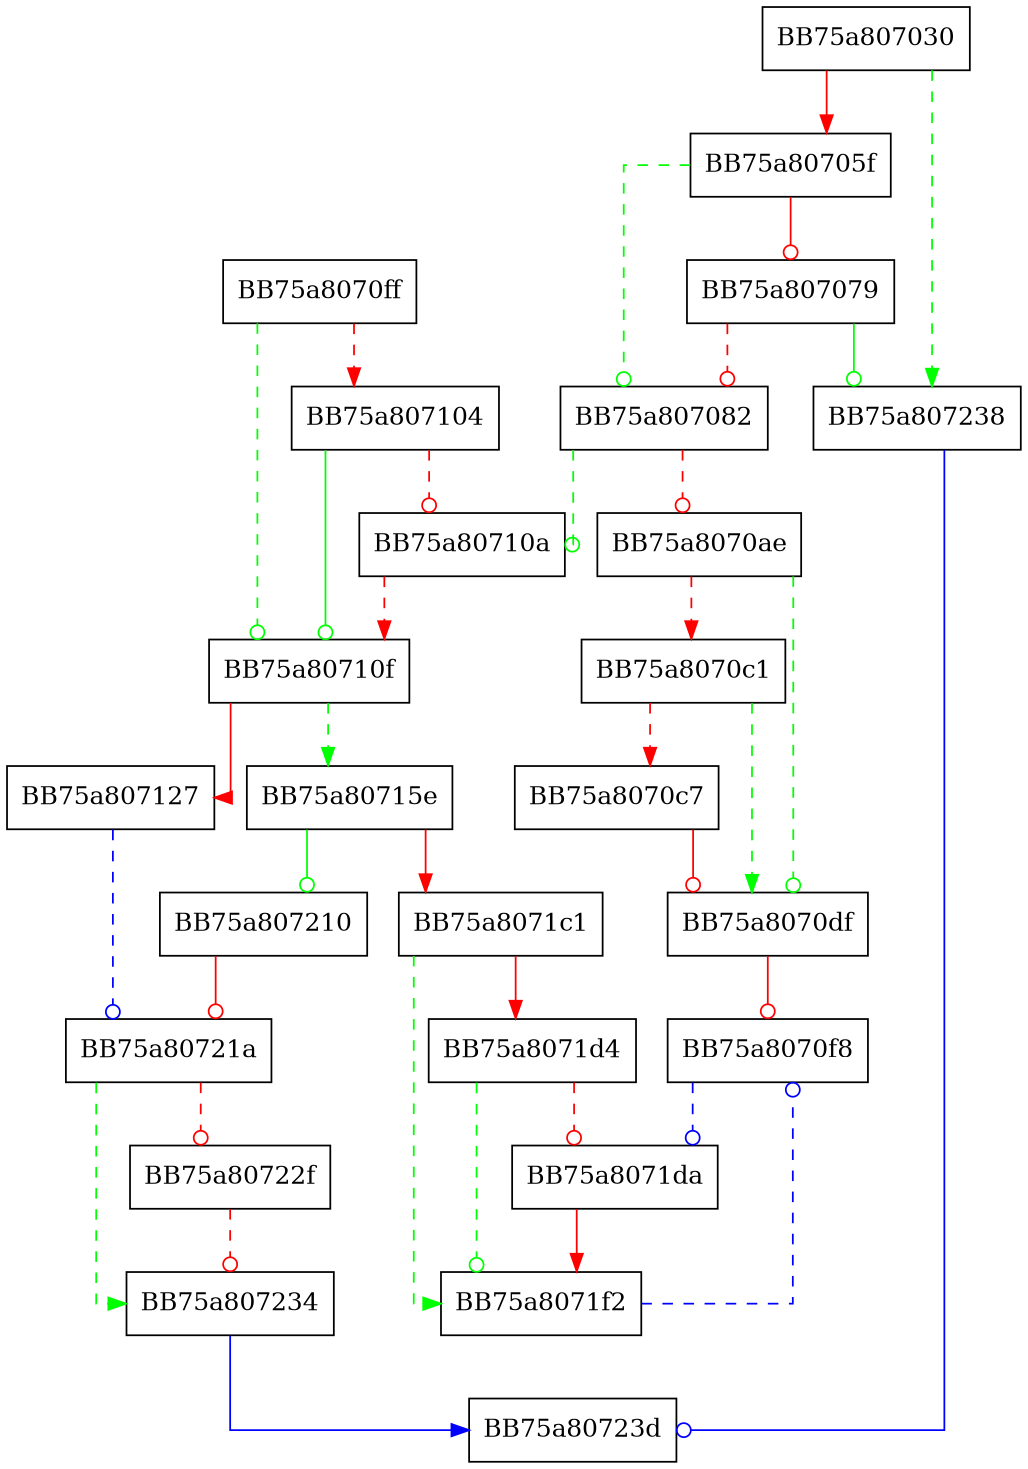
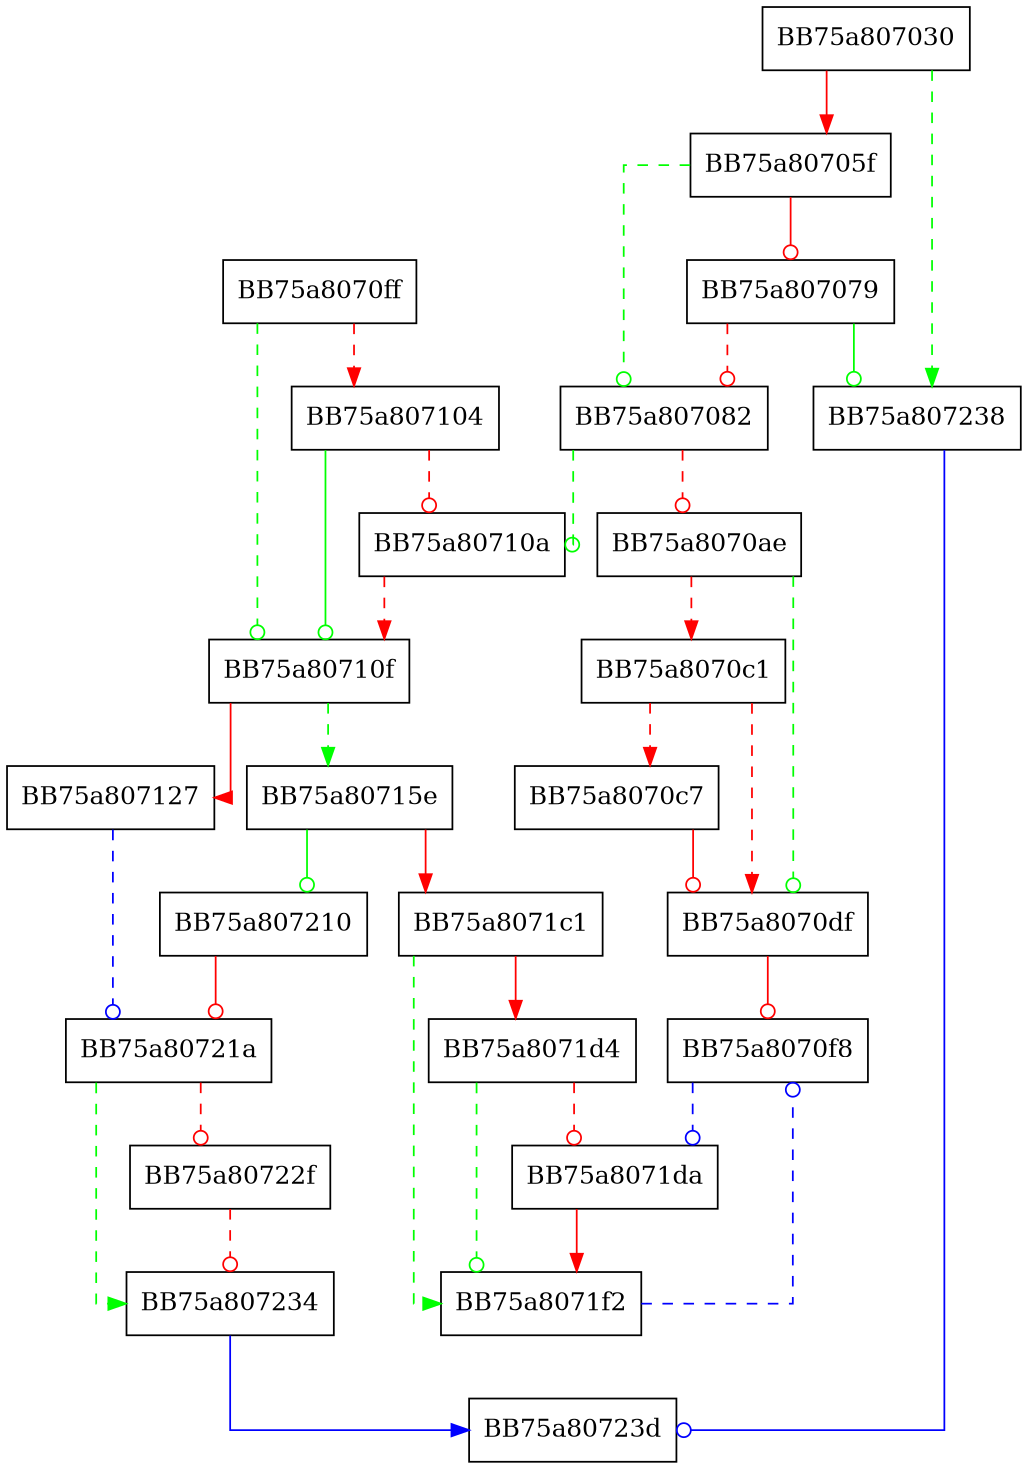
(752, 789) -> (752, 789)
